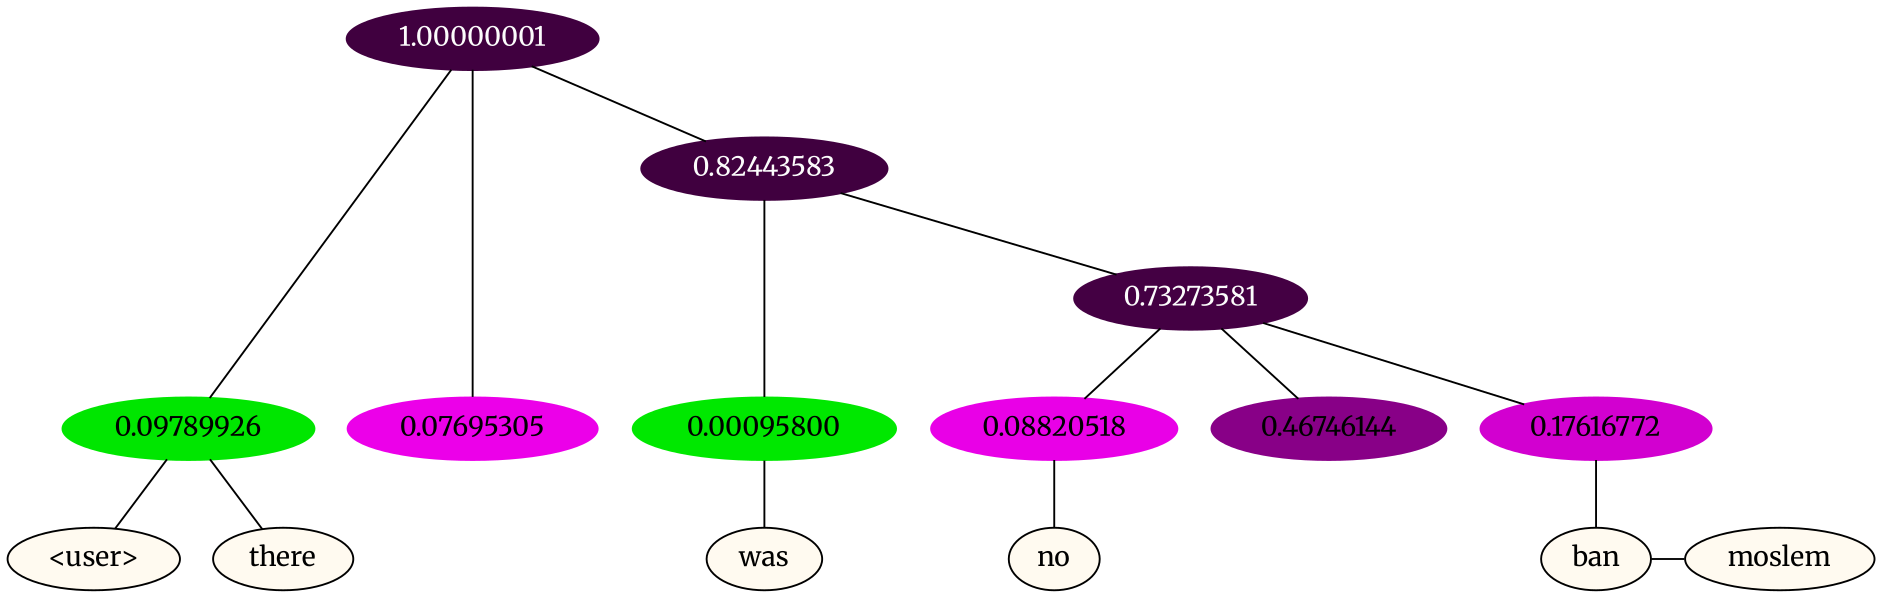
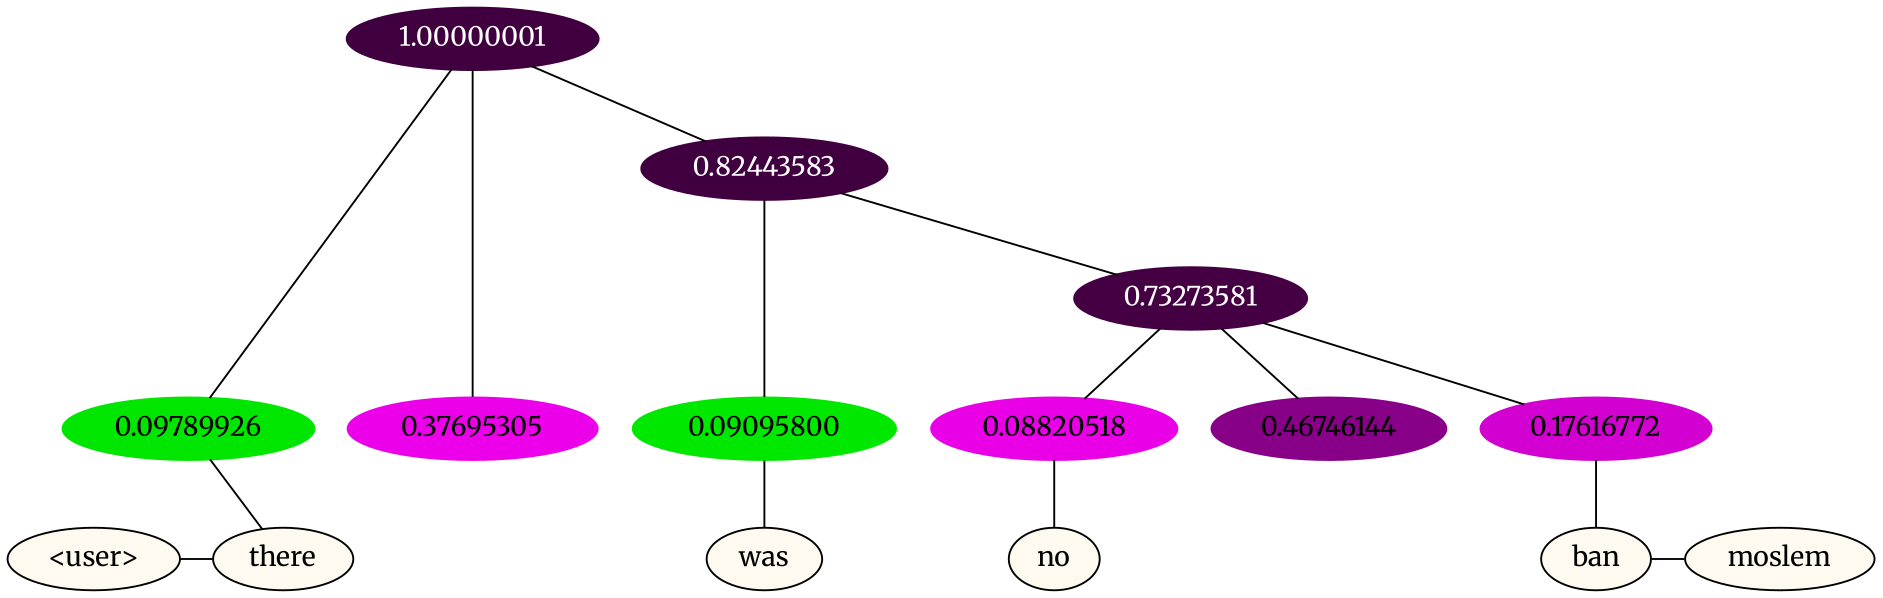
(473, 429) -> (473, 429)
(764, 429) -> (764, 429)
(141, 494) -> (196, 559)
